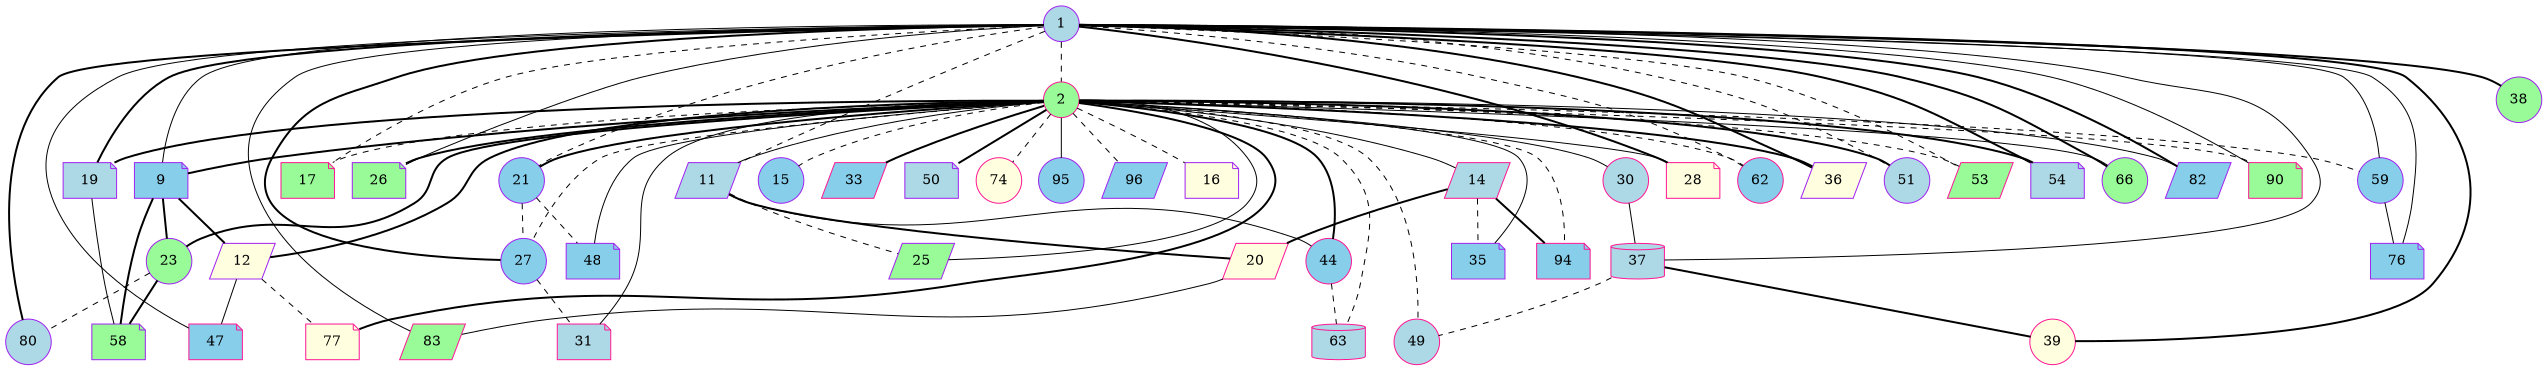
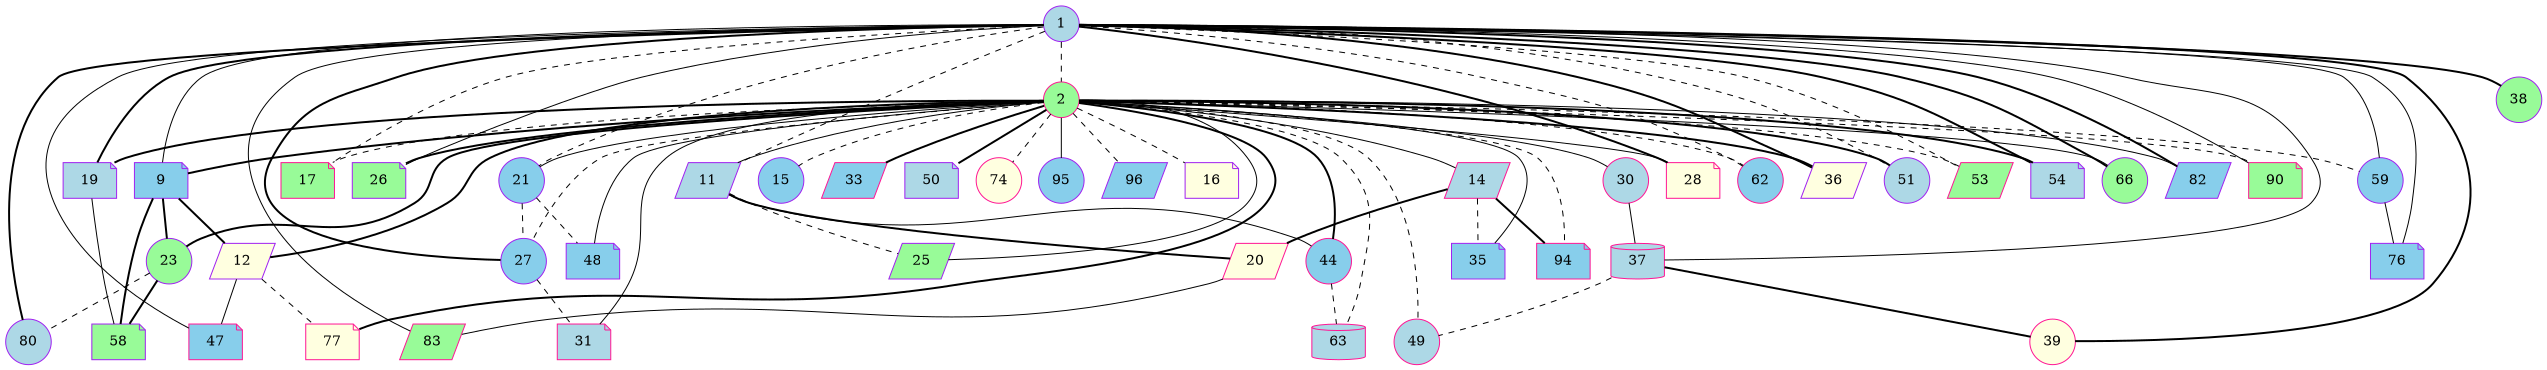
(663, 137) -> (663, 137)
